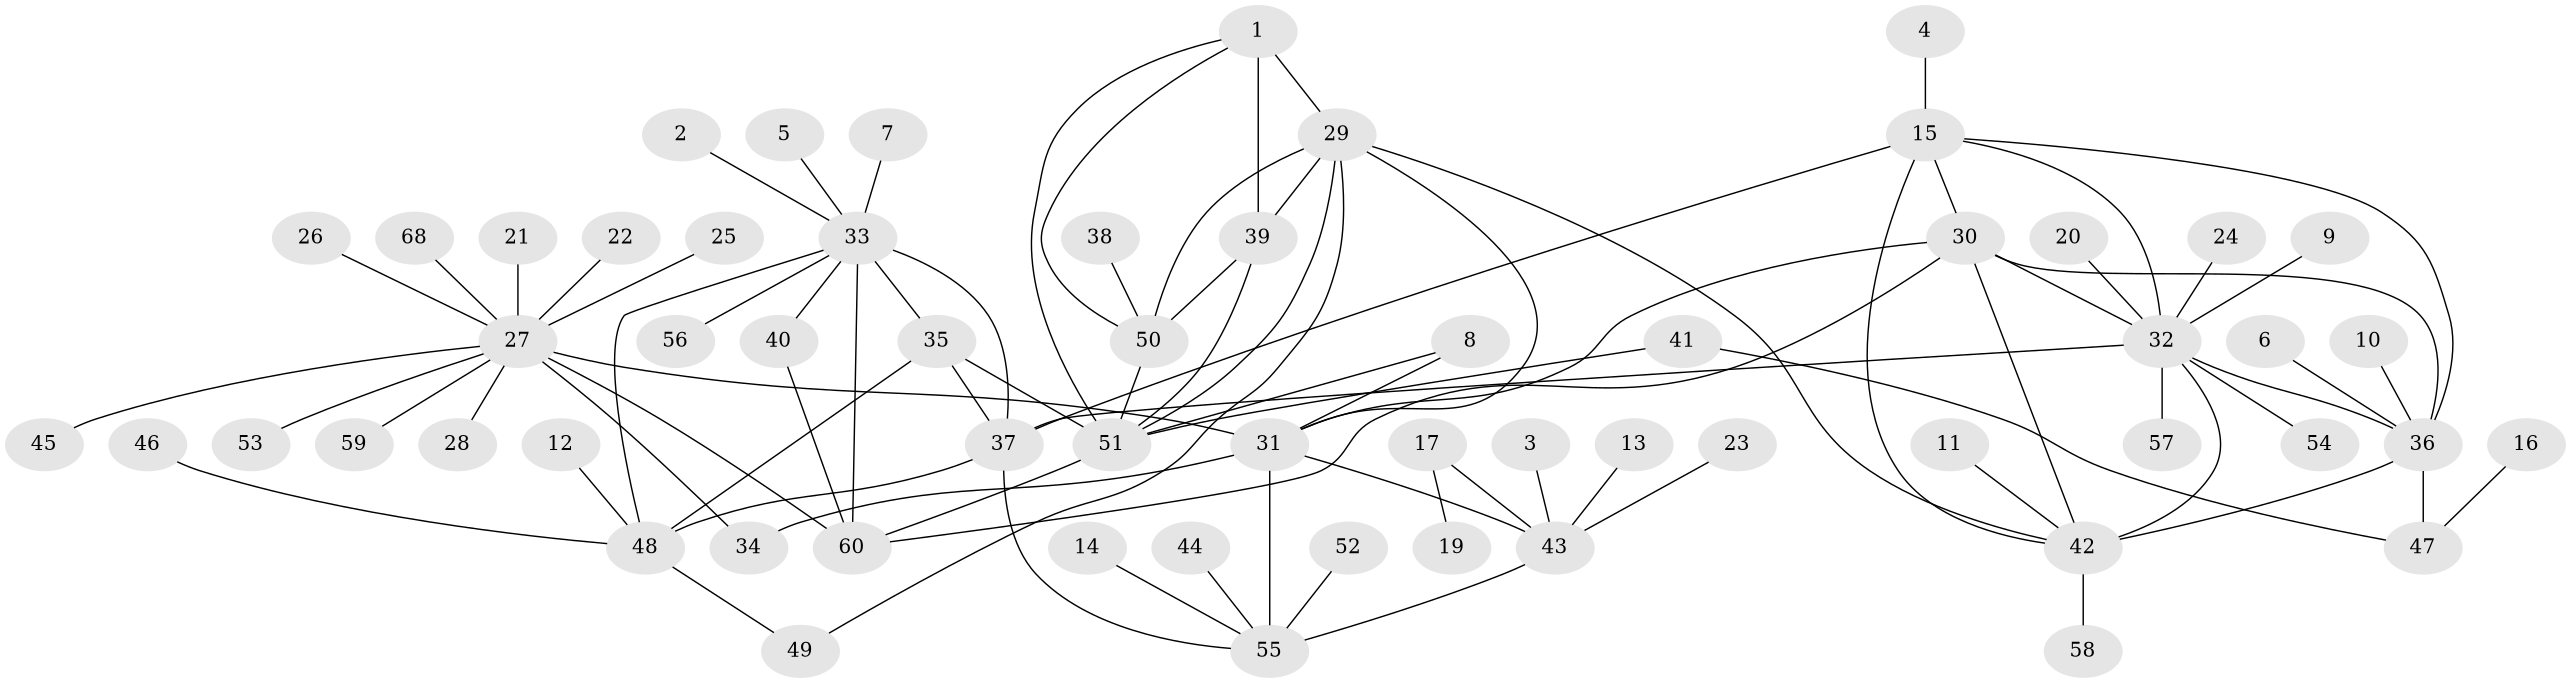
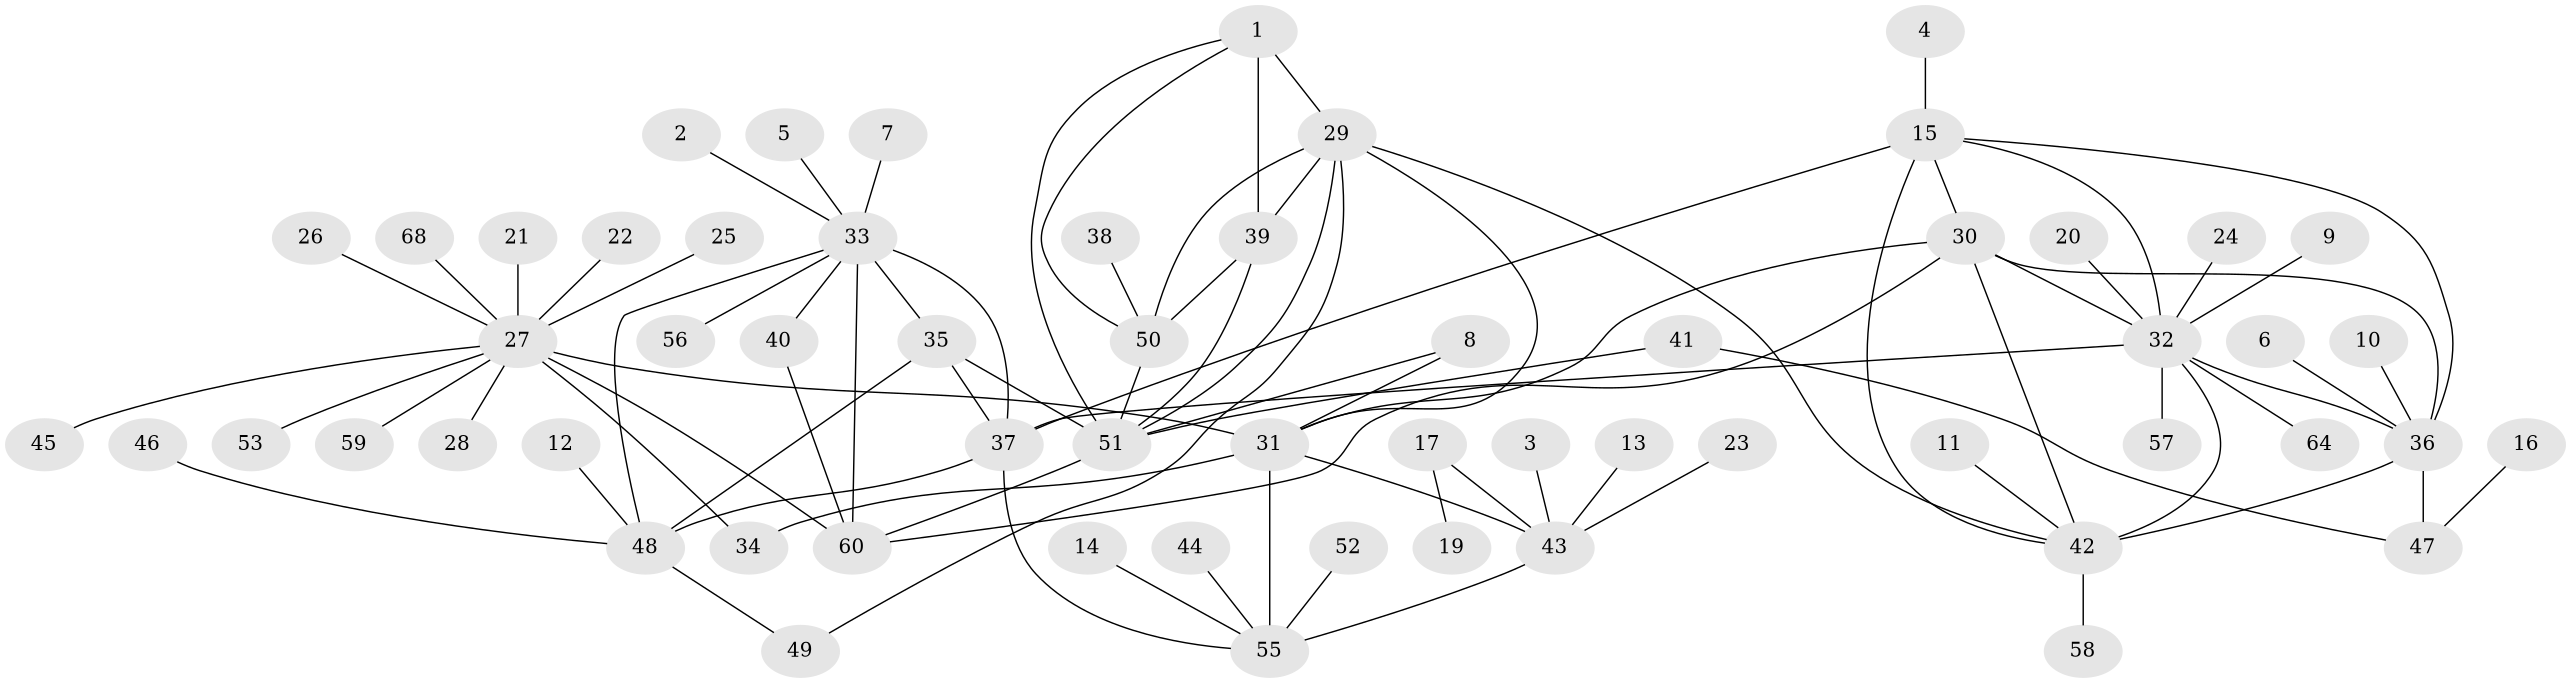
(2320, 445) -> (2320, 445)
